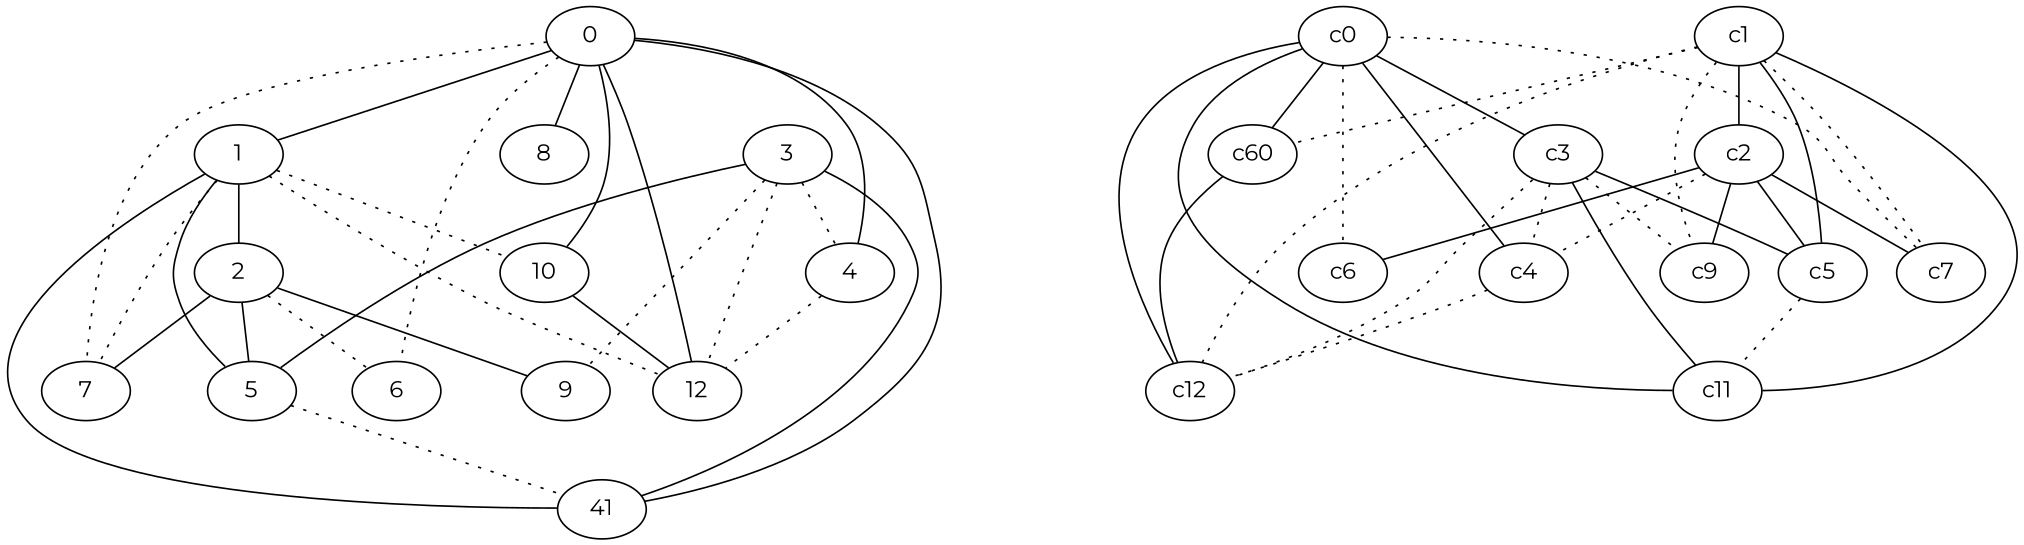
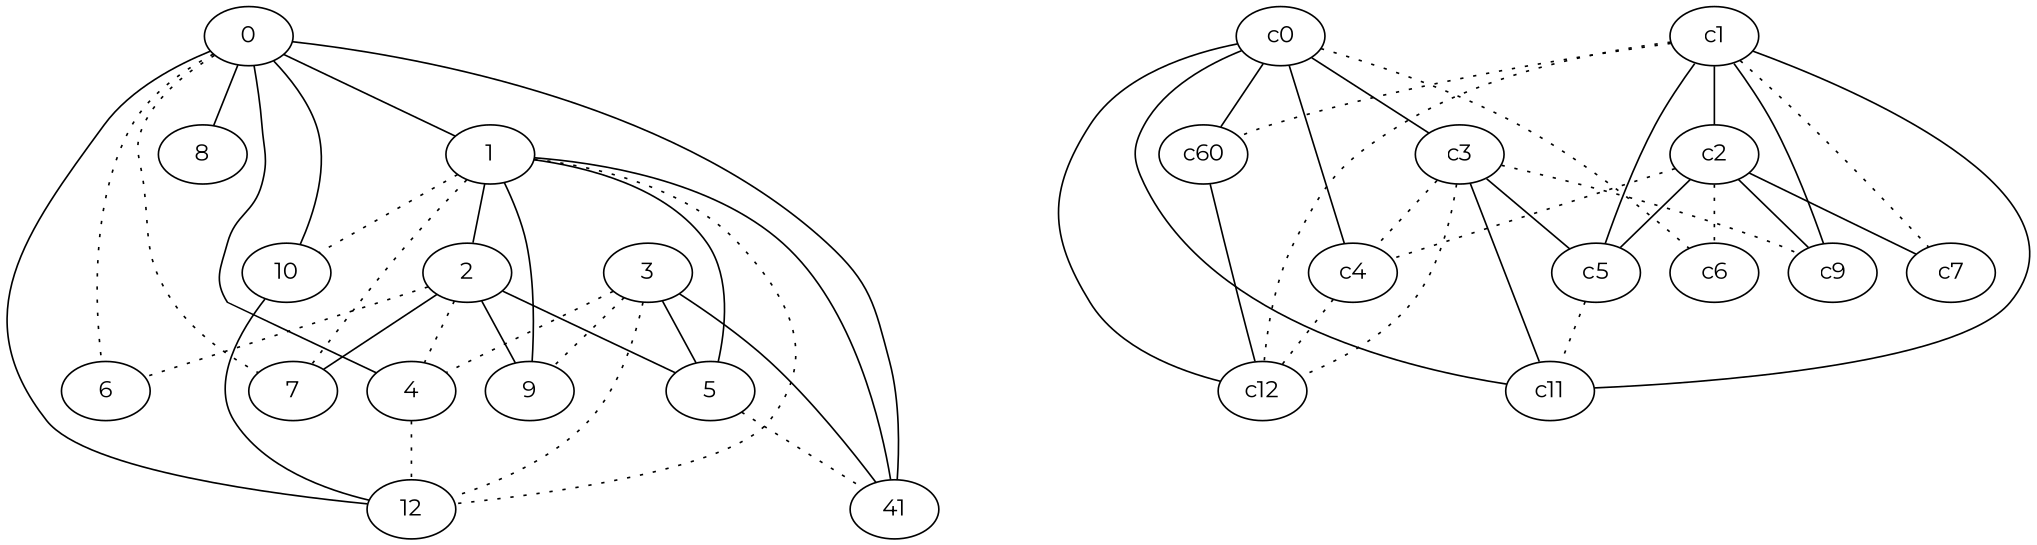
(1681, 77) -> none
(1675, 149) -> (1786, 150)
(1557, 209) -> (1714, 212)
none -> (531, 270)
none -> (440, 332)
